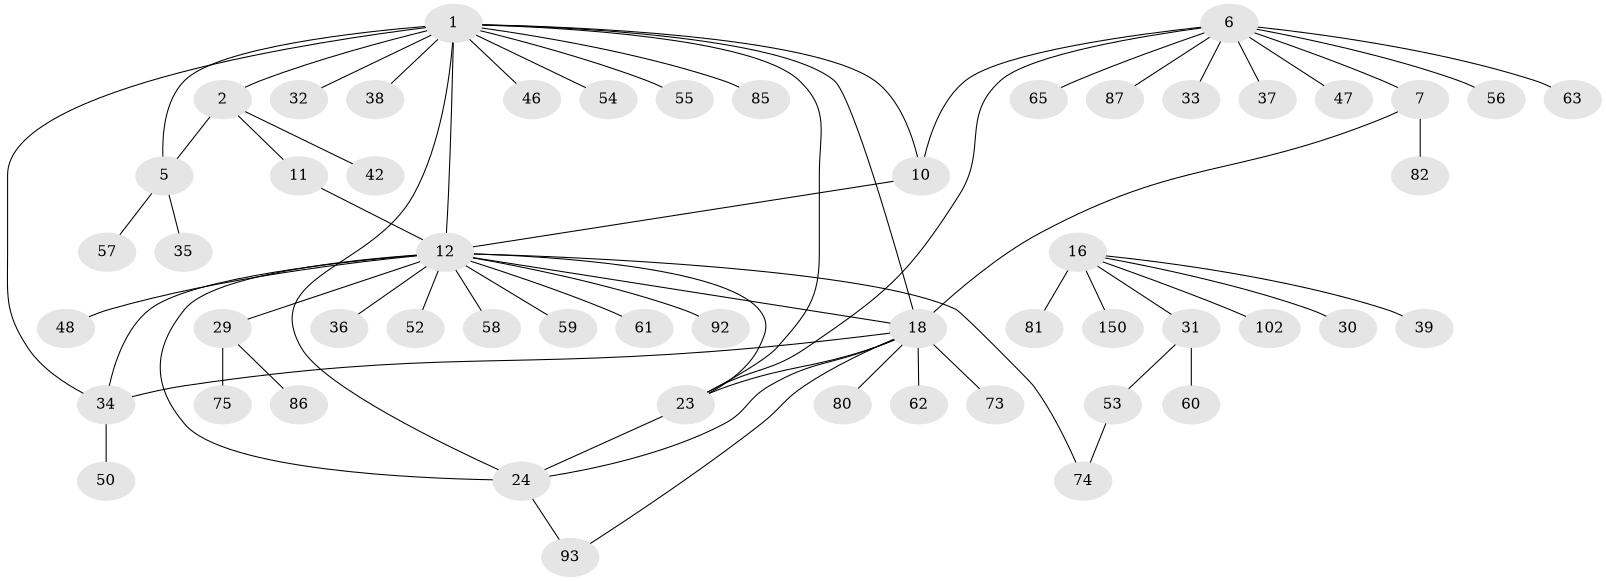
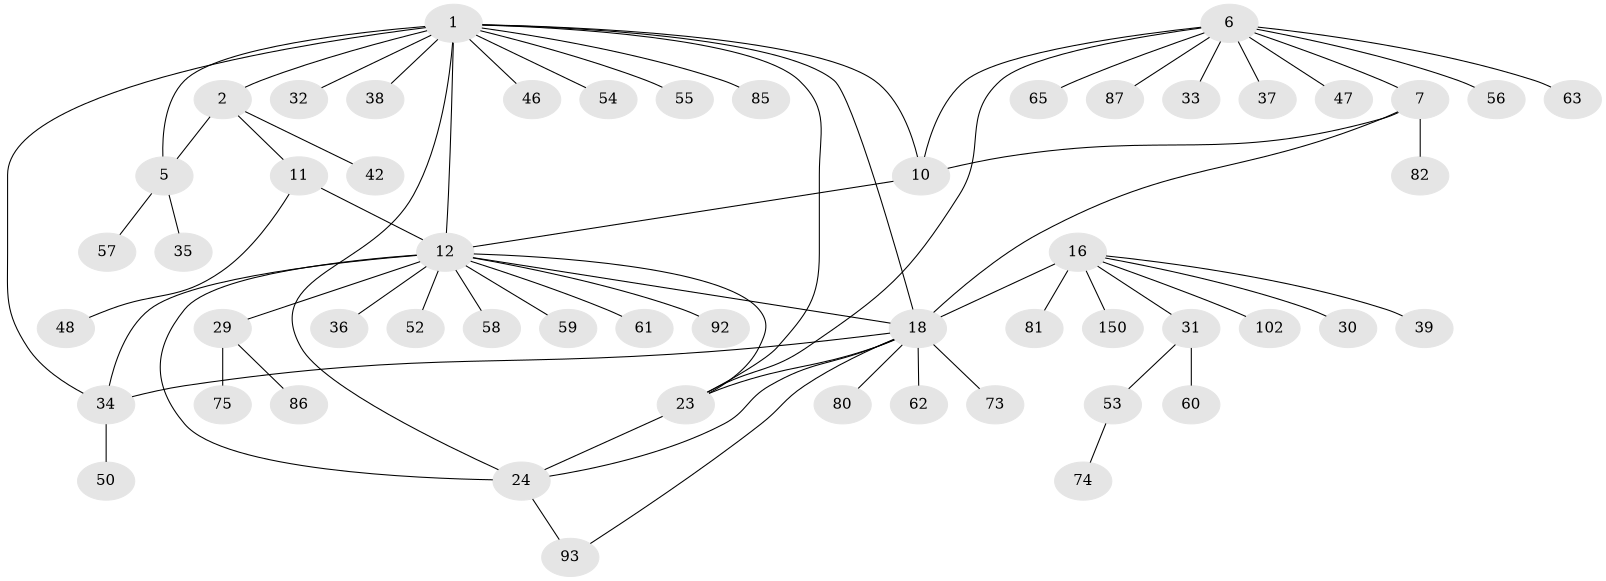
none -> (1174, 145)
(798, 276) -> none
(251, 278) -> (211, 278)
none -> (998, 290)
